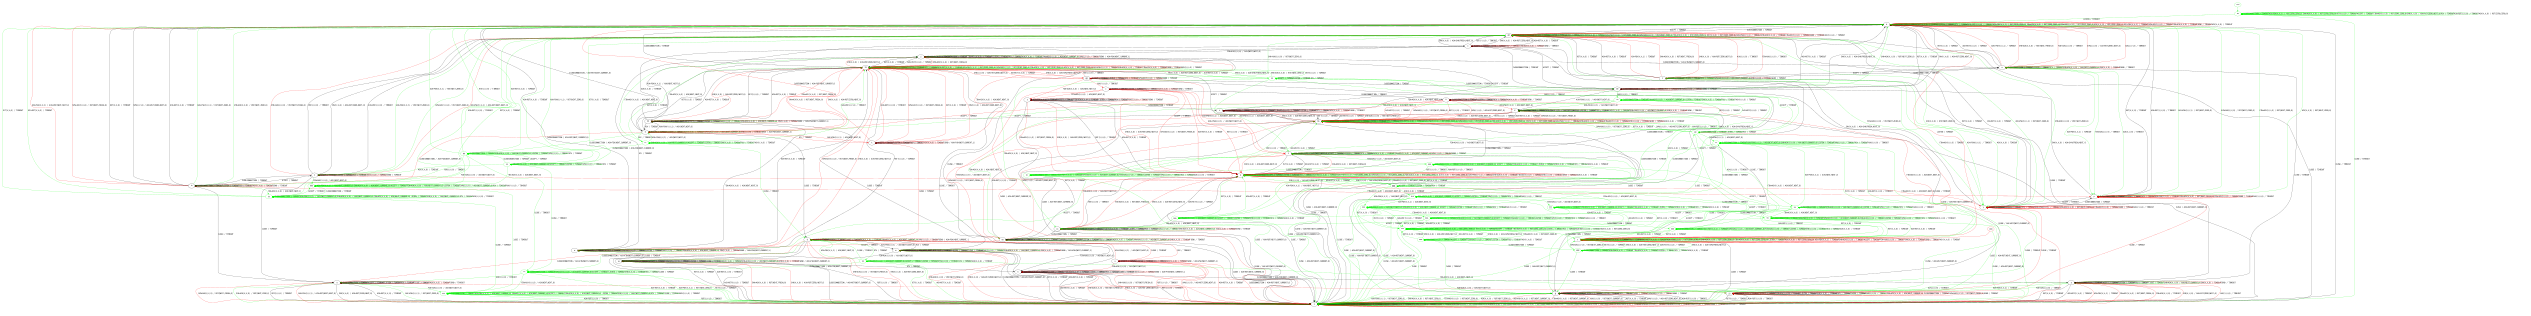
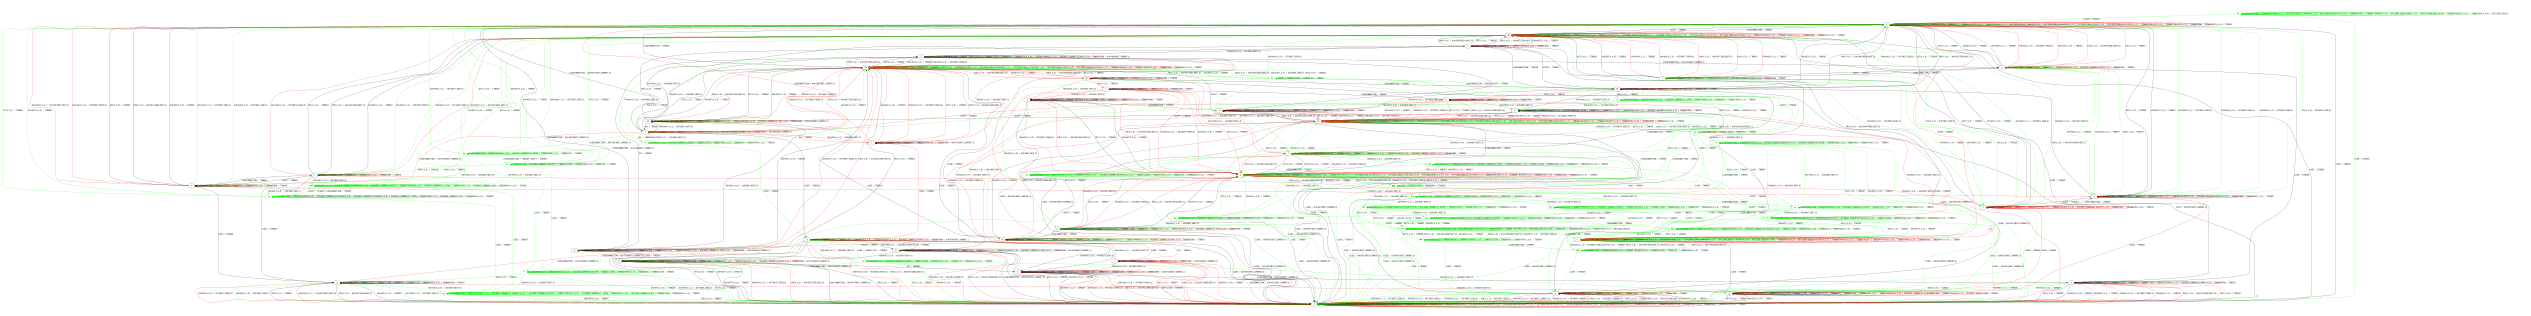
(2238, 5) -> none
(1402, 191) -> none
